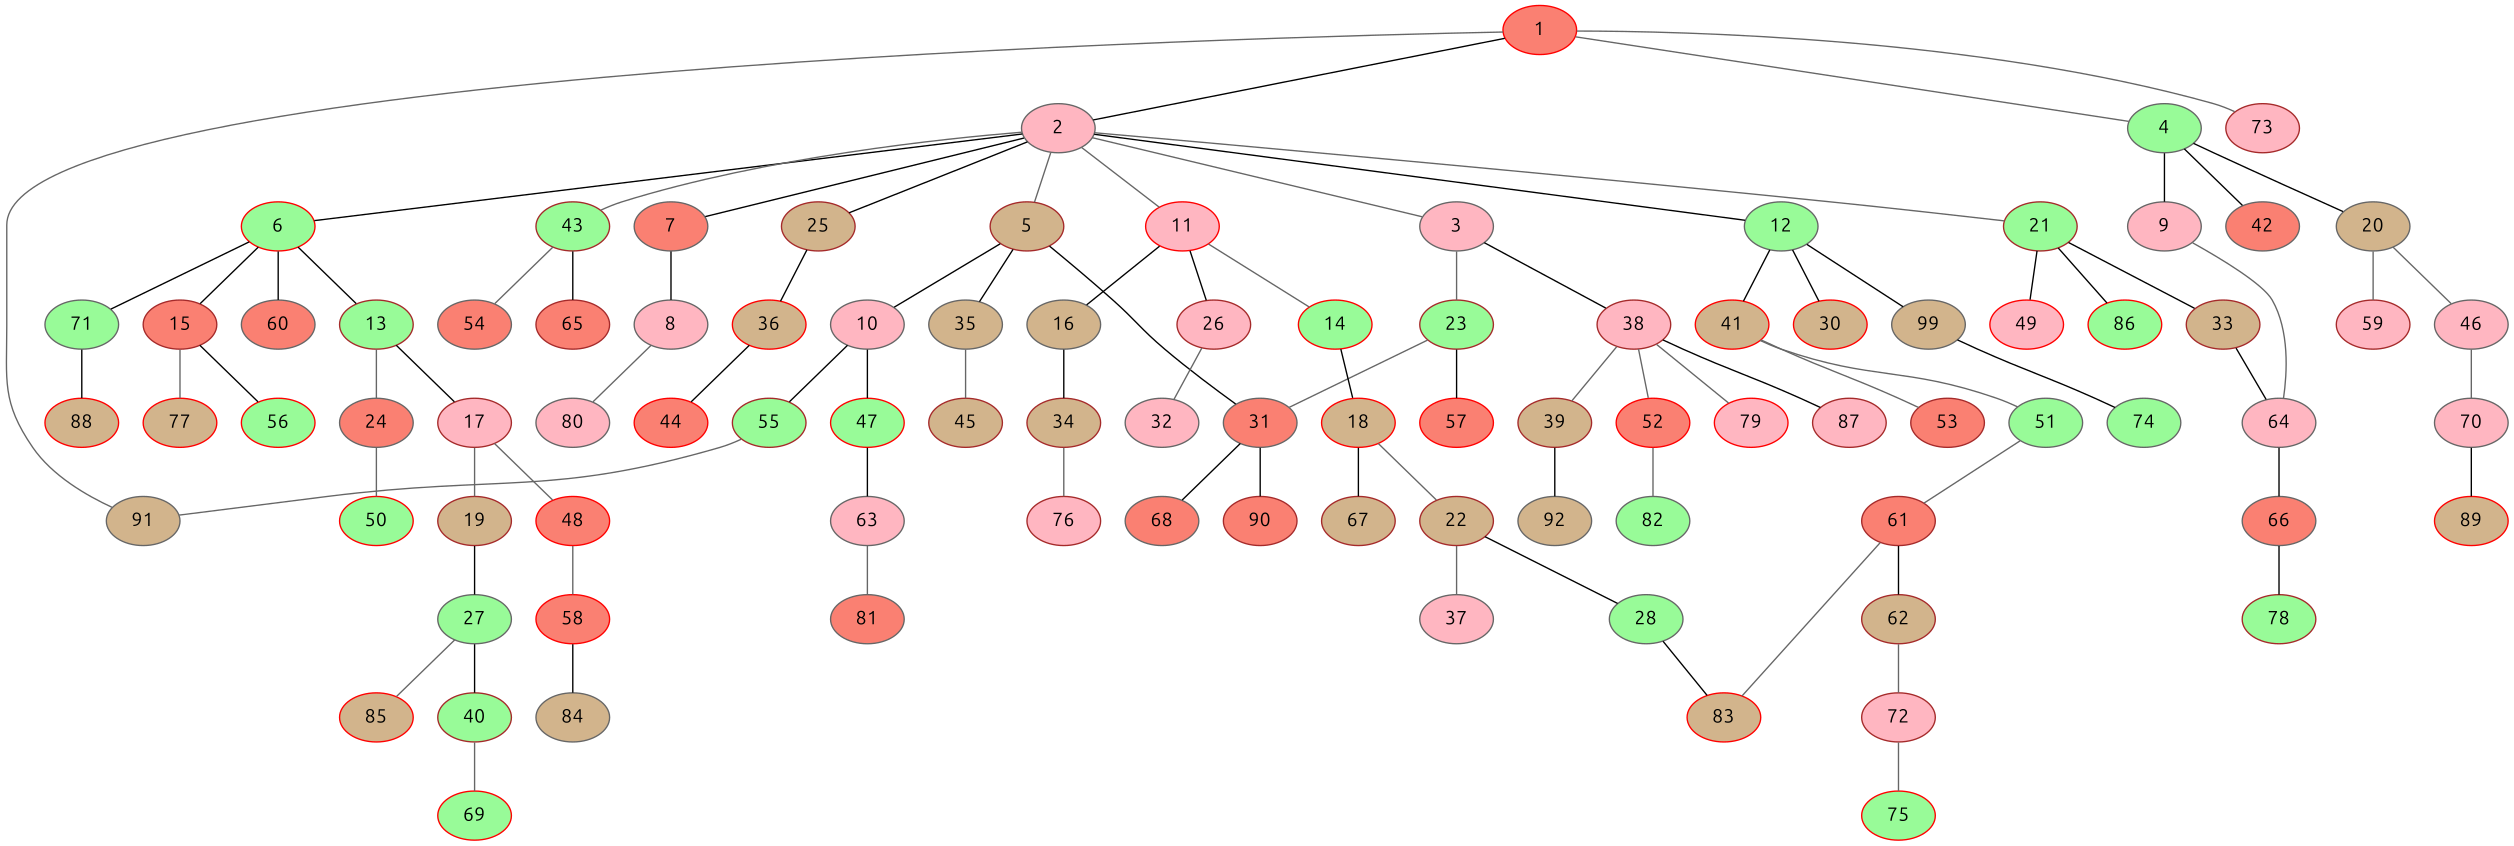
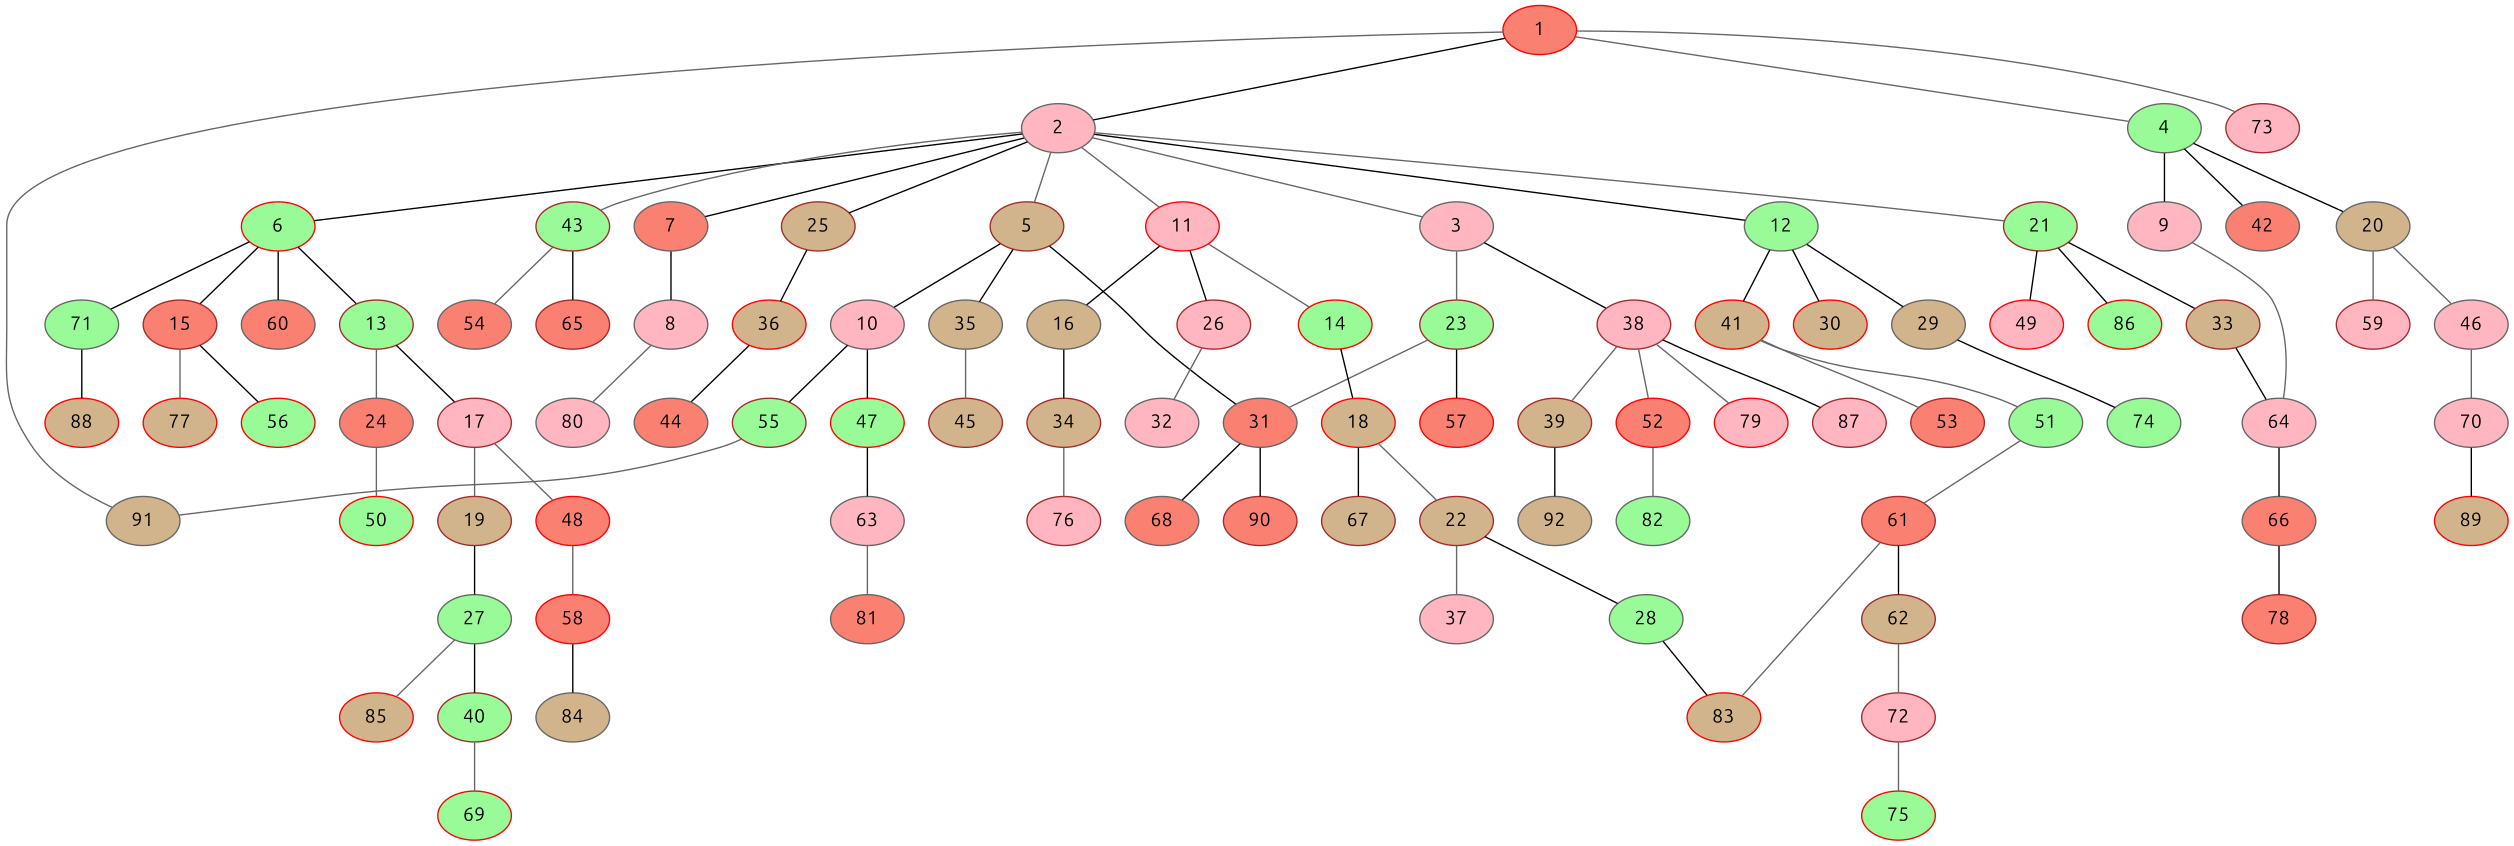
(1929, 325) -> (1929, 325)
(671, 423) -> (671, 423)
(2279, 619) -> (2279, 619)
